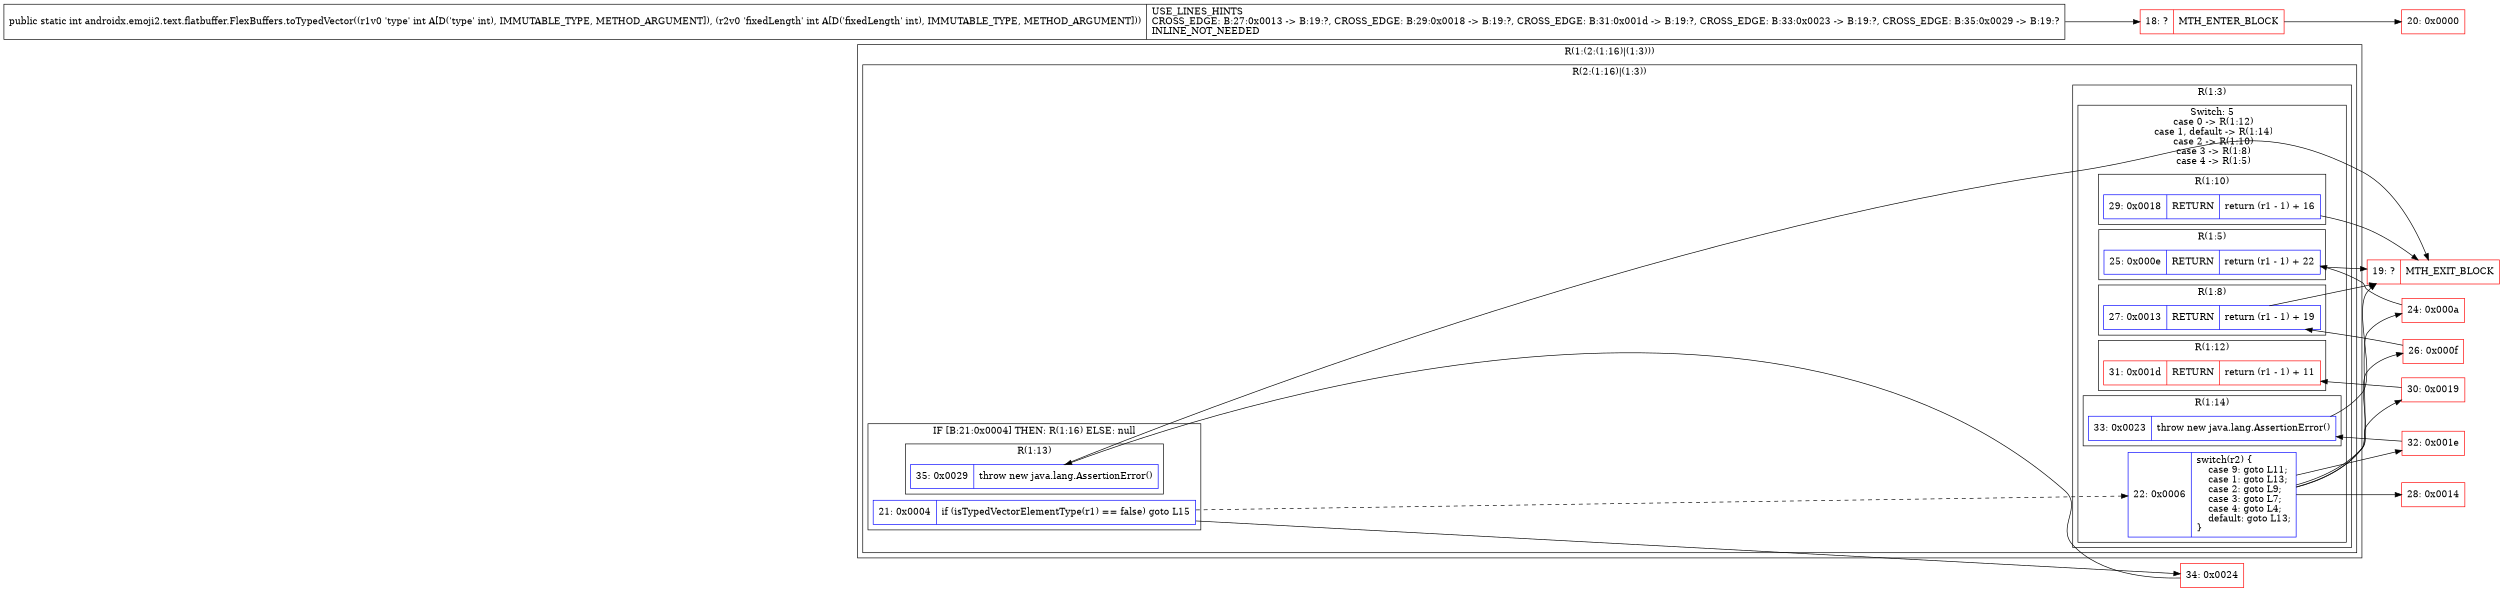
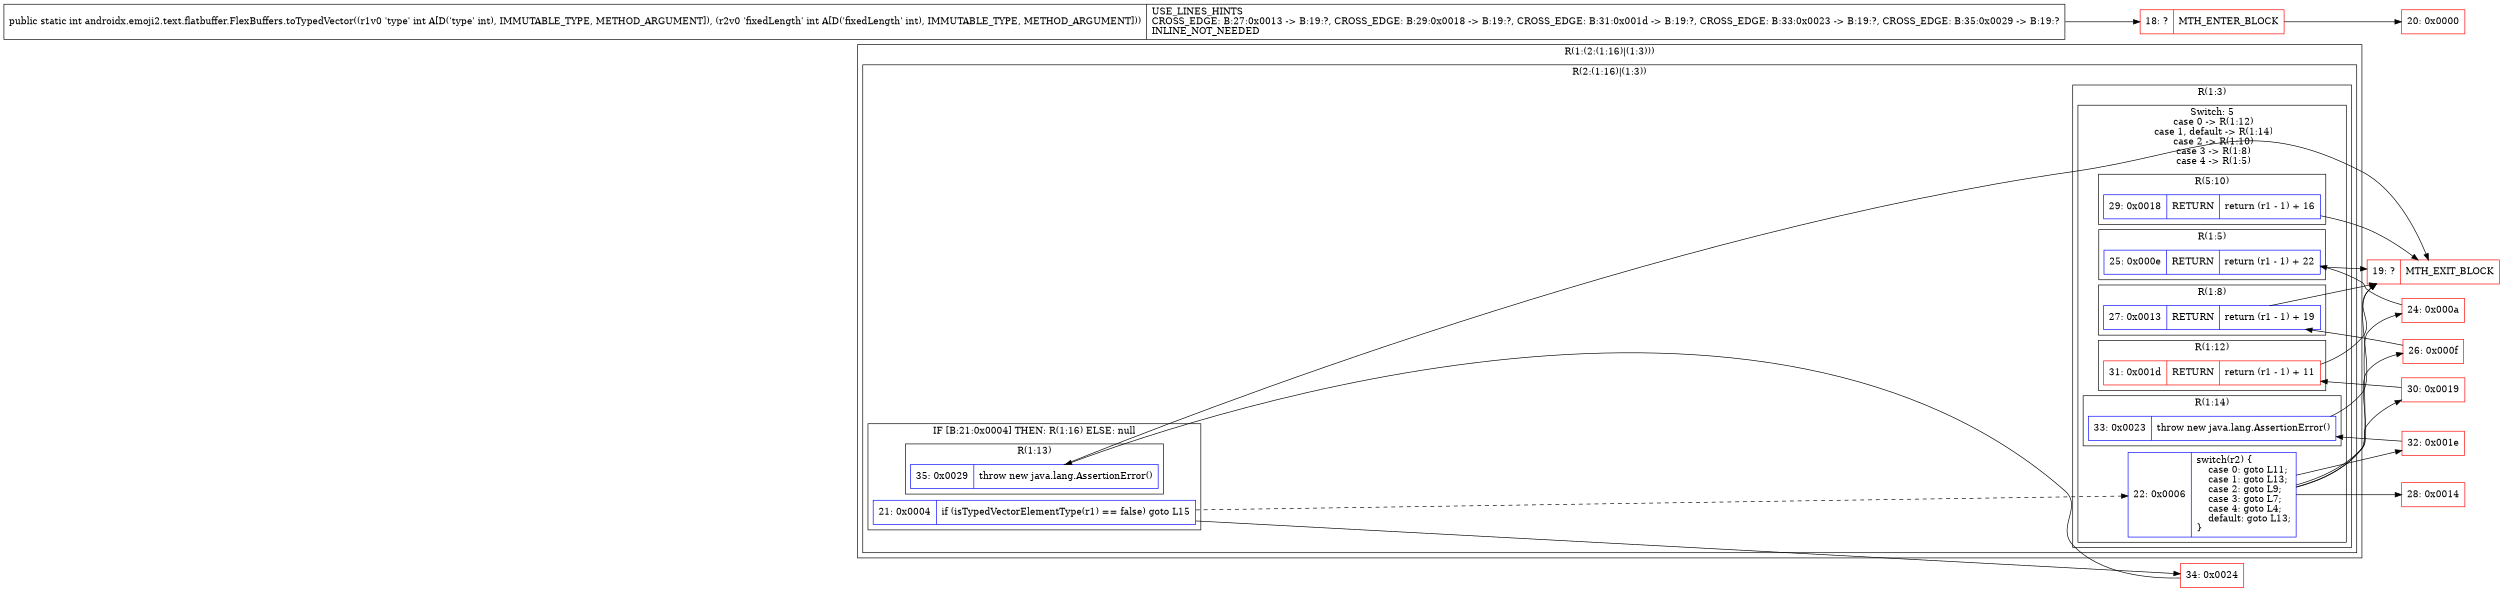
(2212, 182) -> (2212, 182)
none -> (2363, 336)
(2242, 470) -> (2242, 470)
